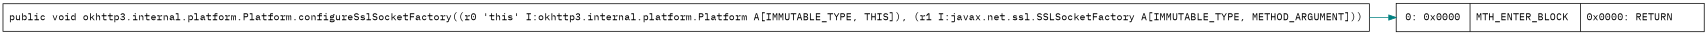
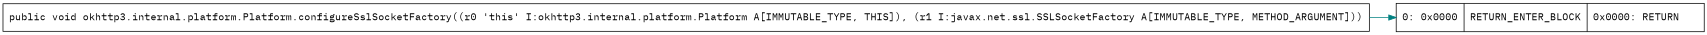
(1522, 17) -> (1526, 17)
